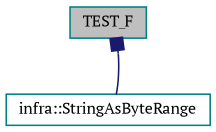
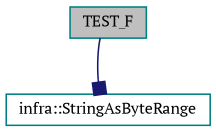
(119, 74) -> (98, 58)
